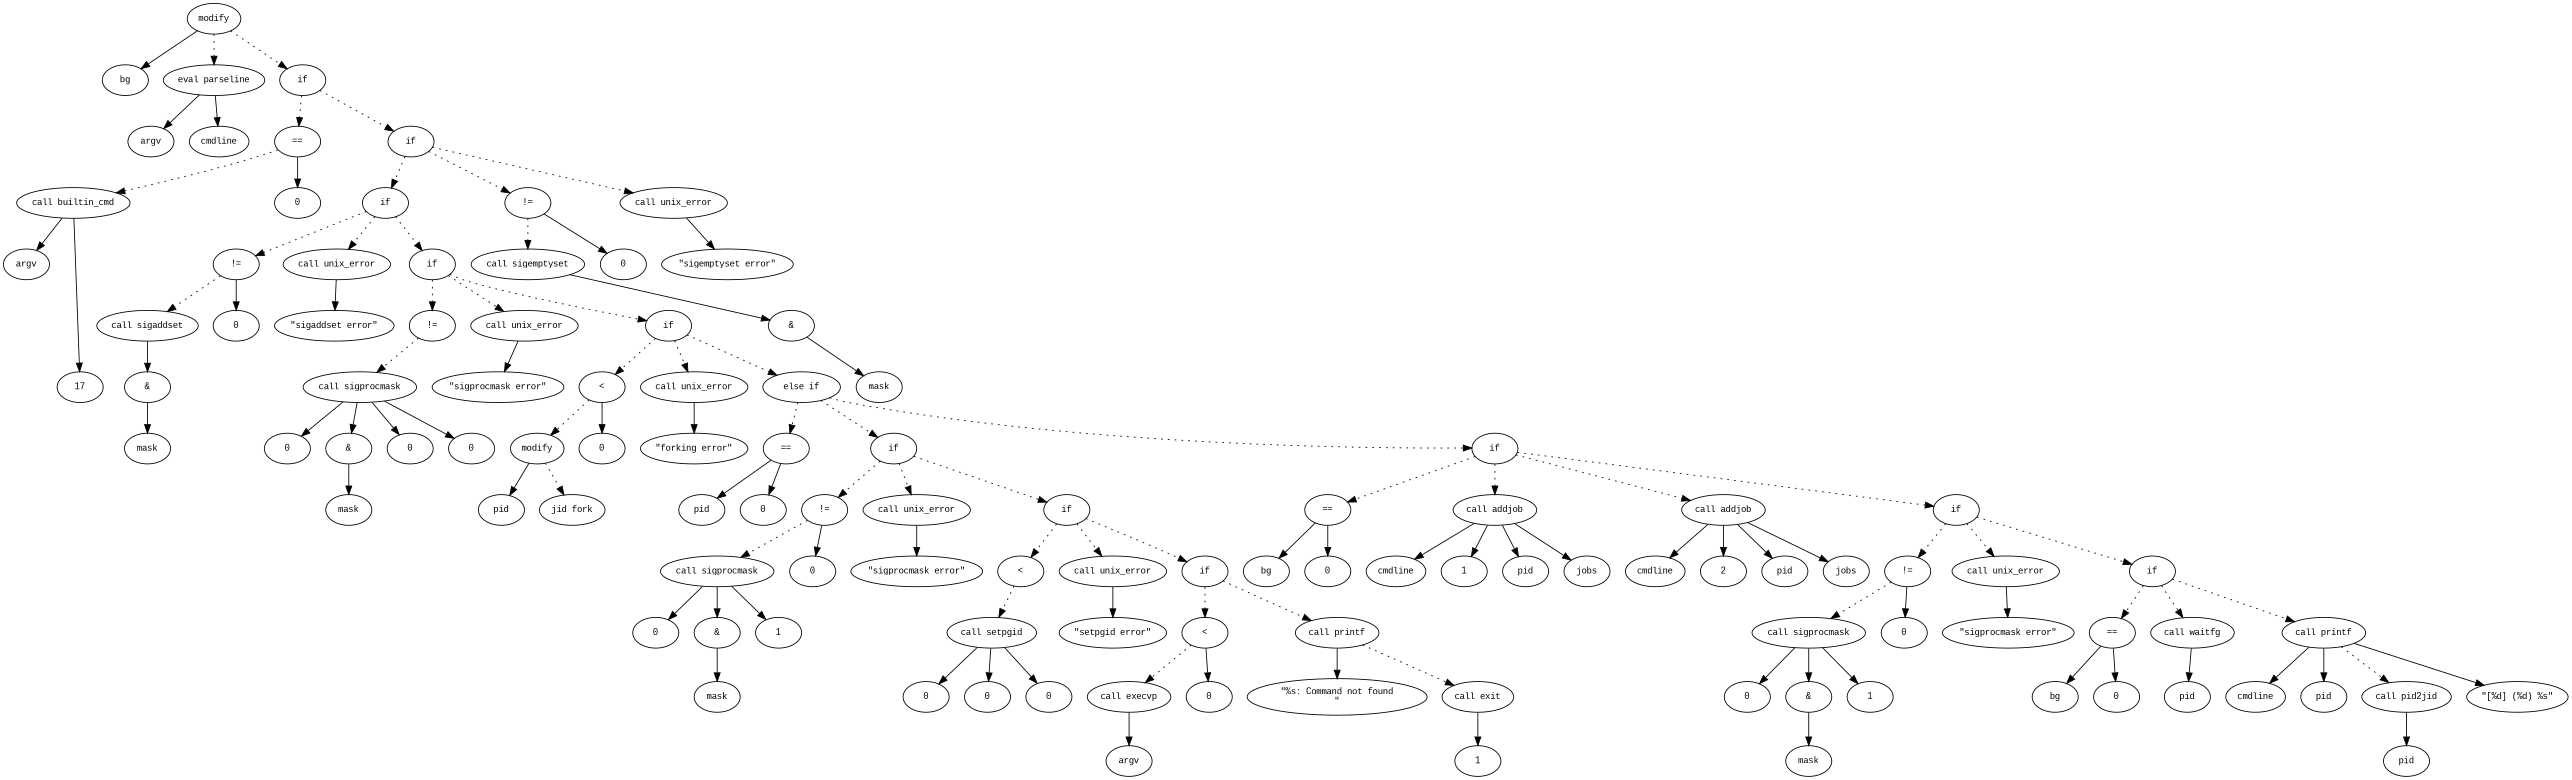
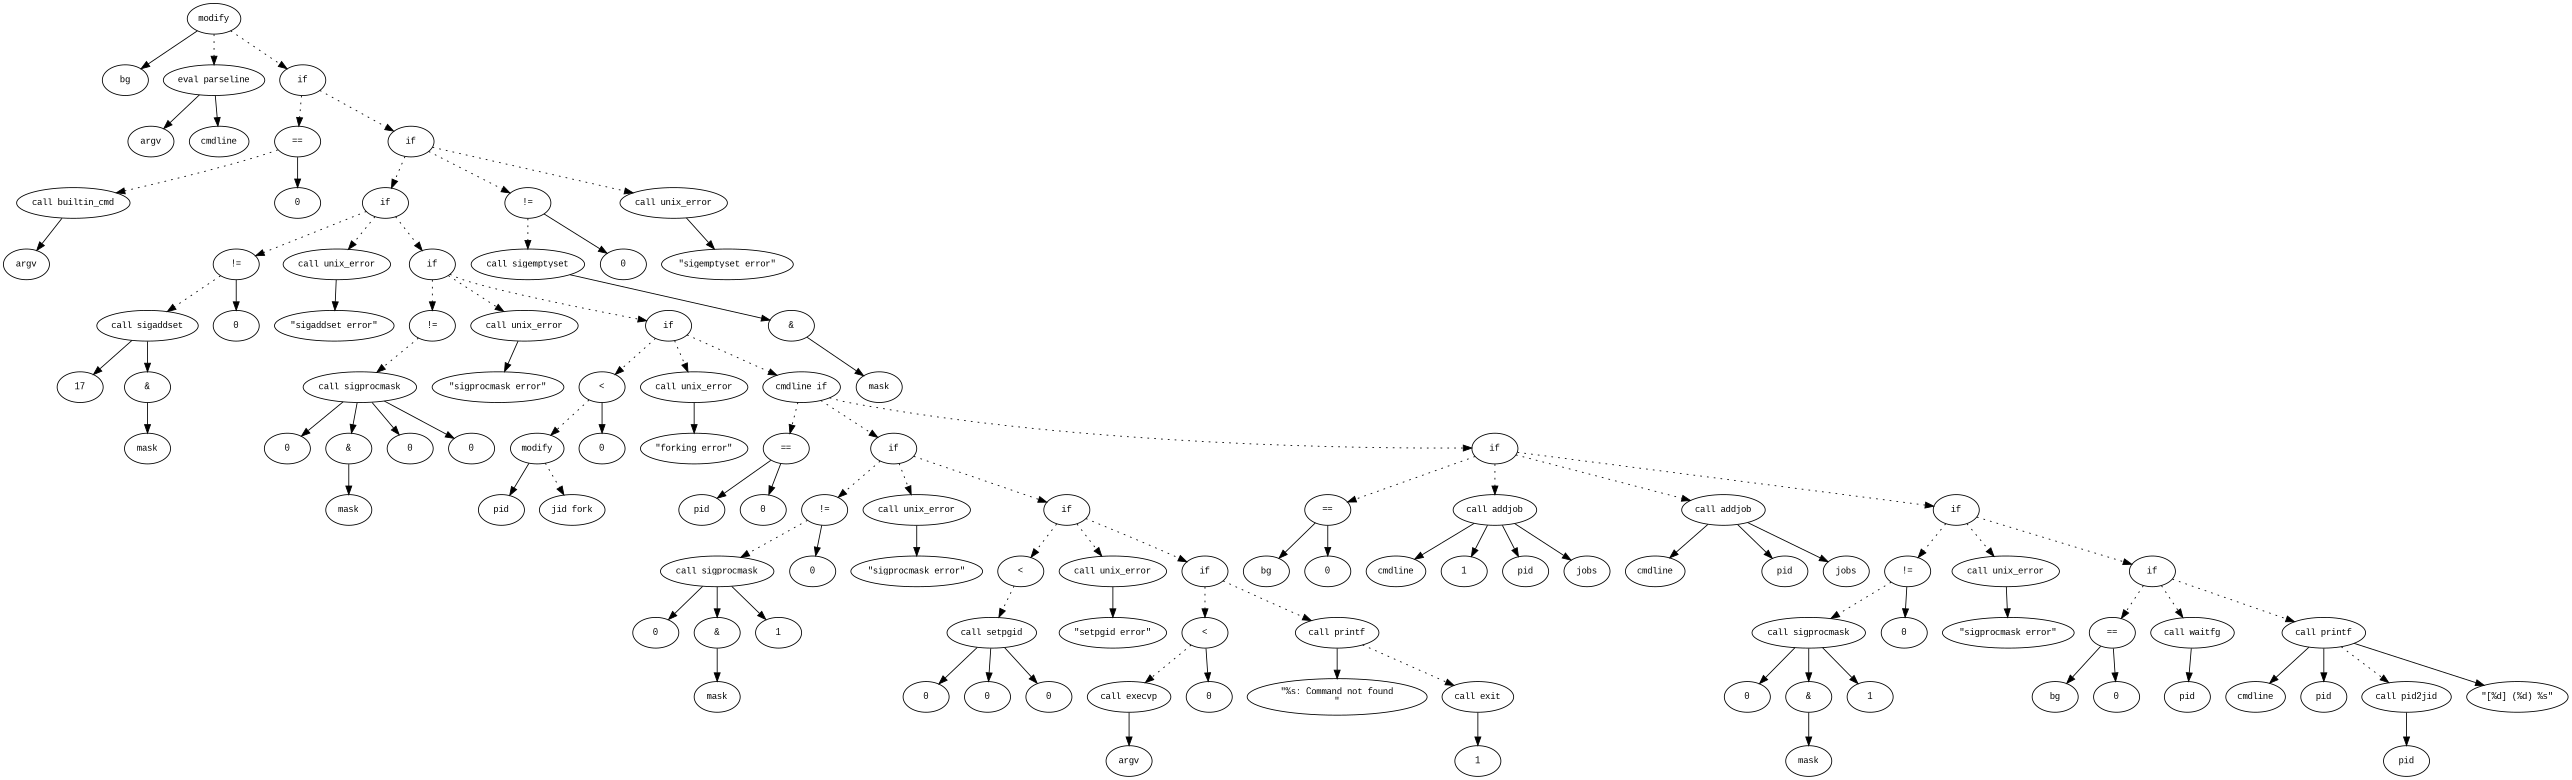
(77, 291) -> (116, 355)
(802, 387) -> (802, 387)
(1723, 571) -> none
